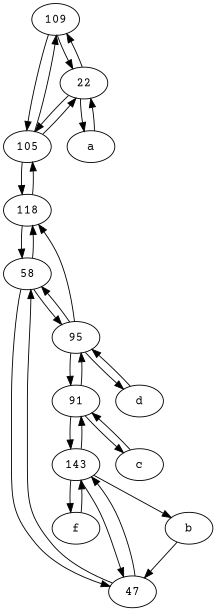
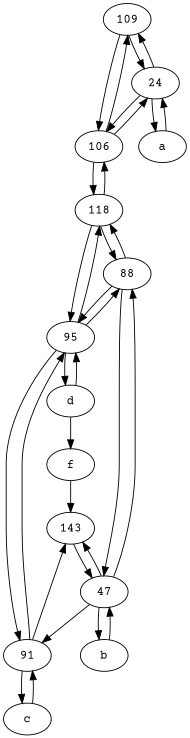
(84, 83) -> (155, 83)
(27, 147) -> (99, 147)
none -> (80, 269)
(27, 274) -> (127, 274)
(82, 437) -> (69, 621)
(70, 492) -> (71, 429)
(129, 494) -> (98, 619)
